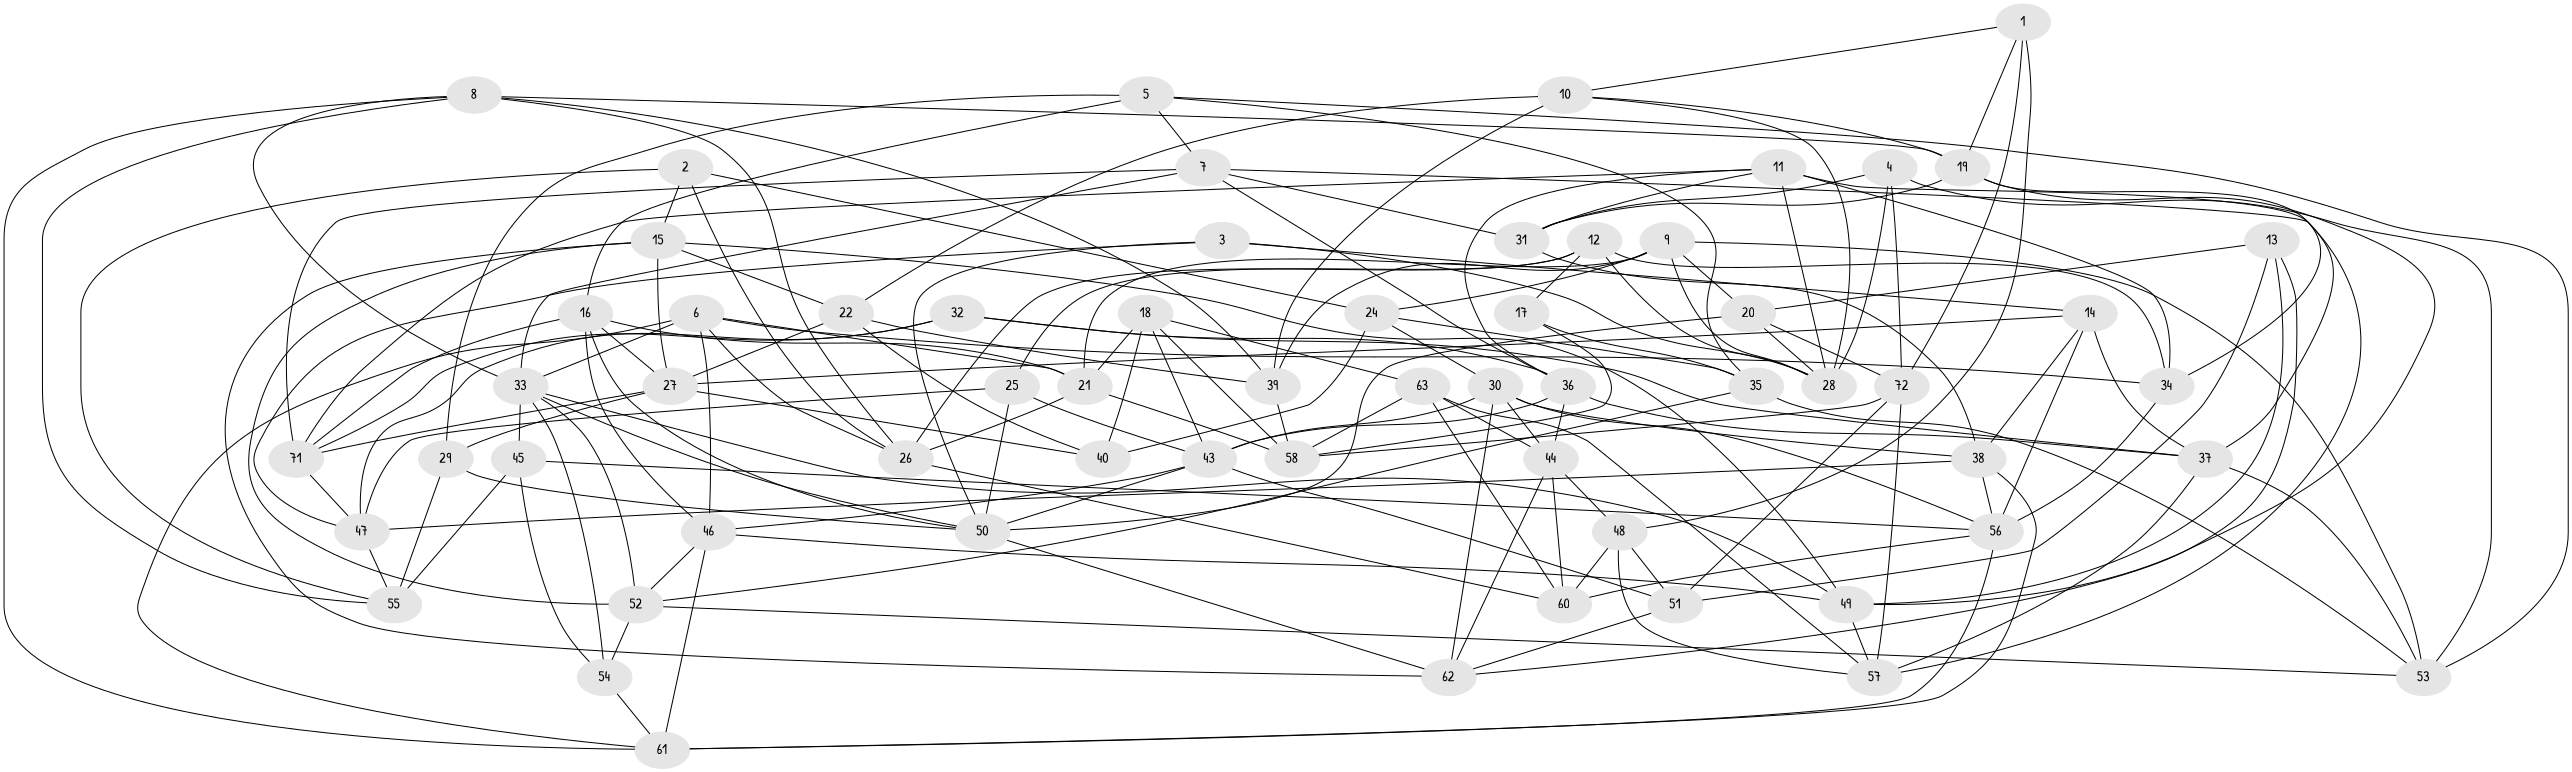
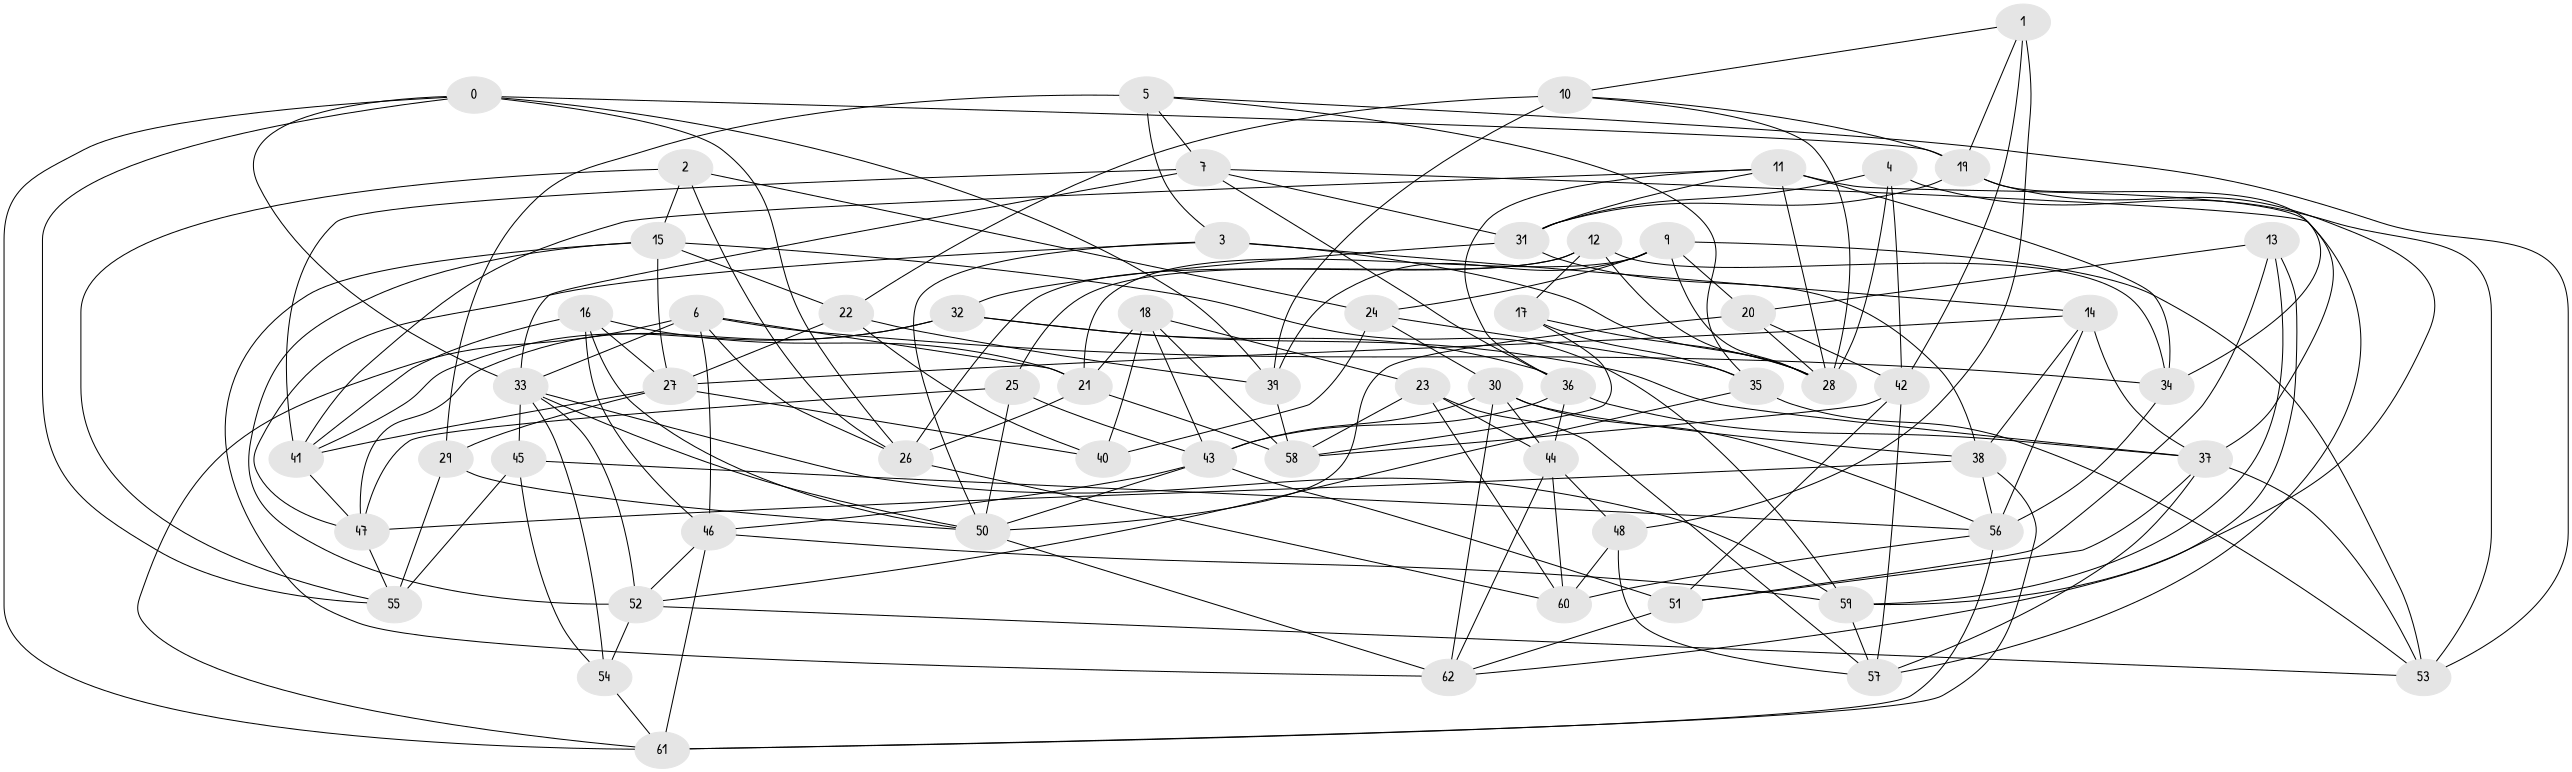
(474, 95) -> (474, 95)
(829, 161) -> (1165, 183)
none -> (1235, 264)
none -> (1679, 344)
(1423, 386) -> (1423, 386)
(1902, 386) -> (1902, 386)
(296, 459) -> (296, 459)
(1648, 568) -> (2048, 555)
(1846, 605) -> (1846, 605)
